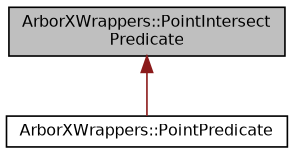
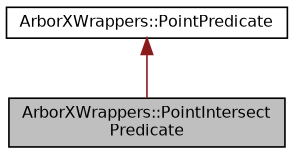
(147, 94) -> (147, 77)
